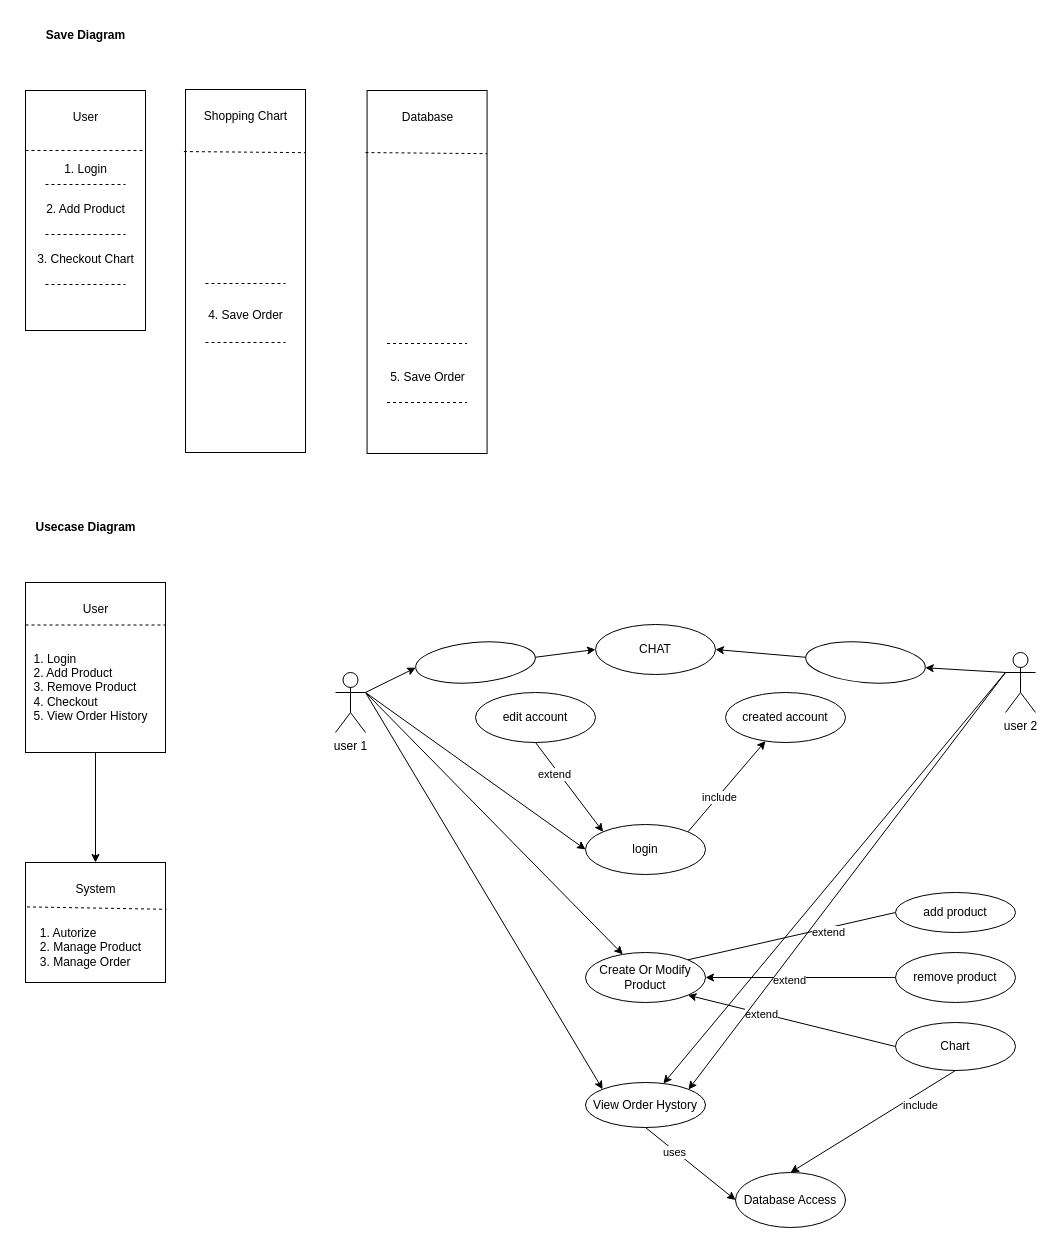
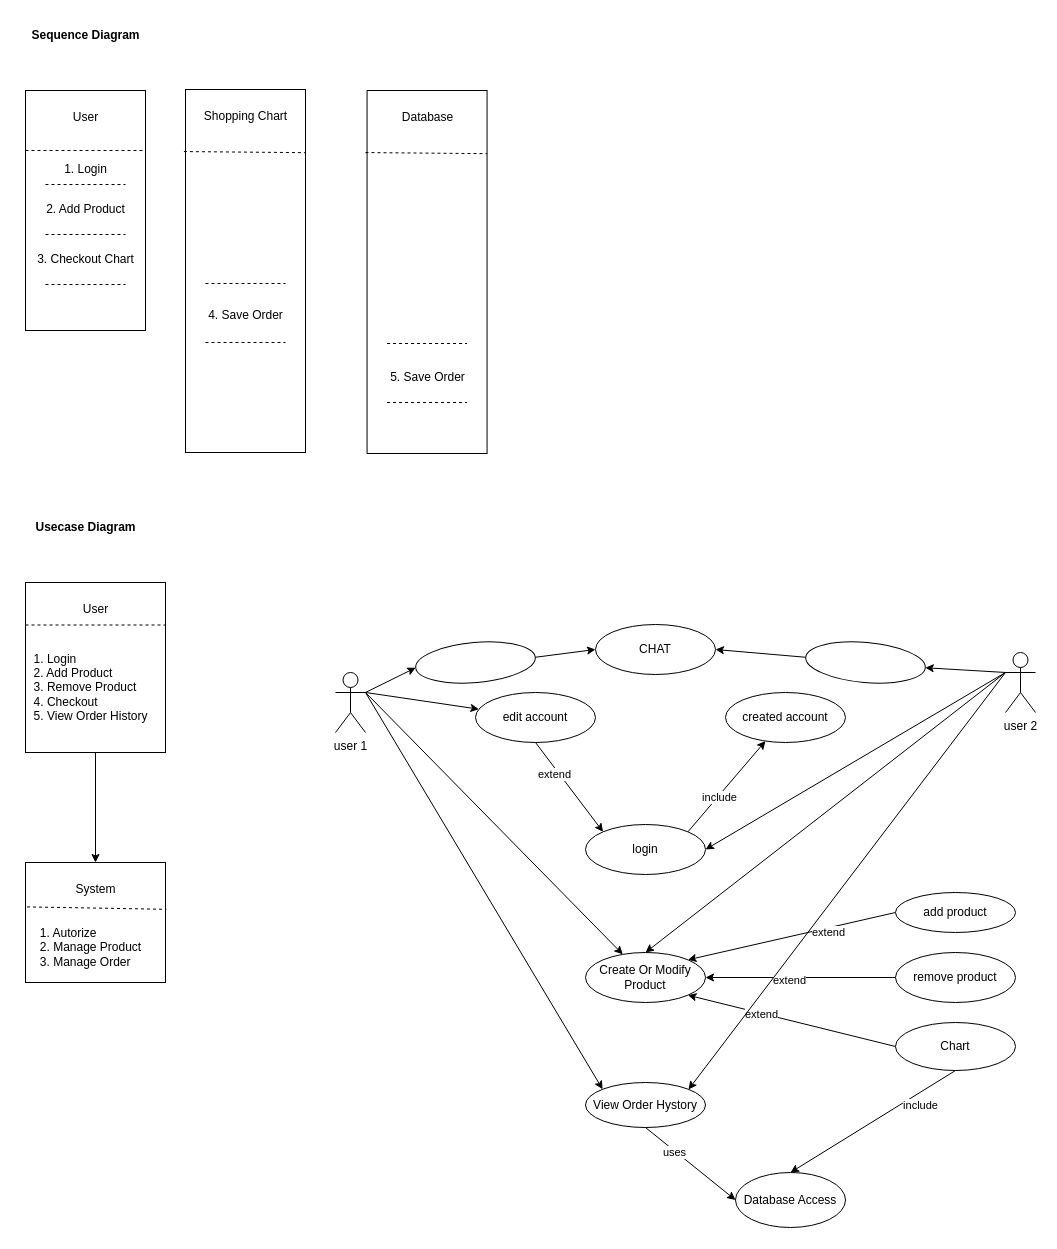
(86, 36) -> (86, 36)
none -> (850, 764)
(477, 772) -> (421, 701)
(820, 895) -> (824, 814)
(693, 959) -> (696, 958)
